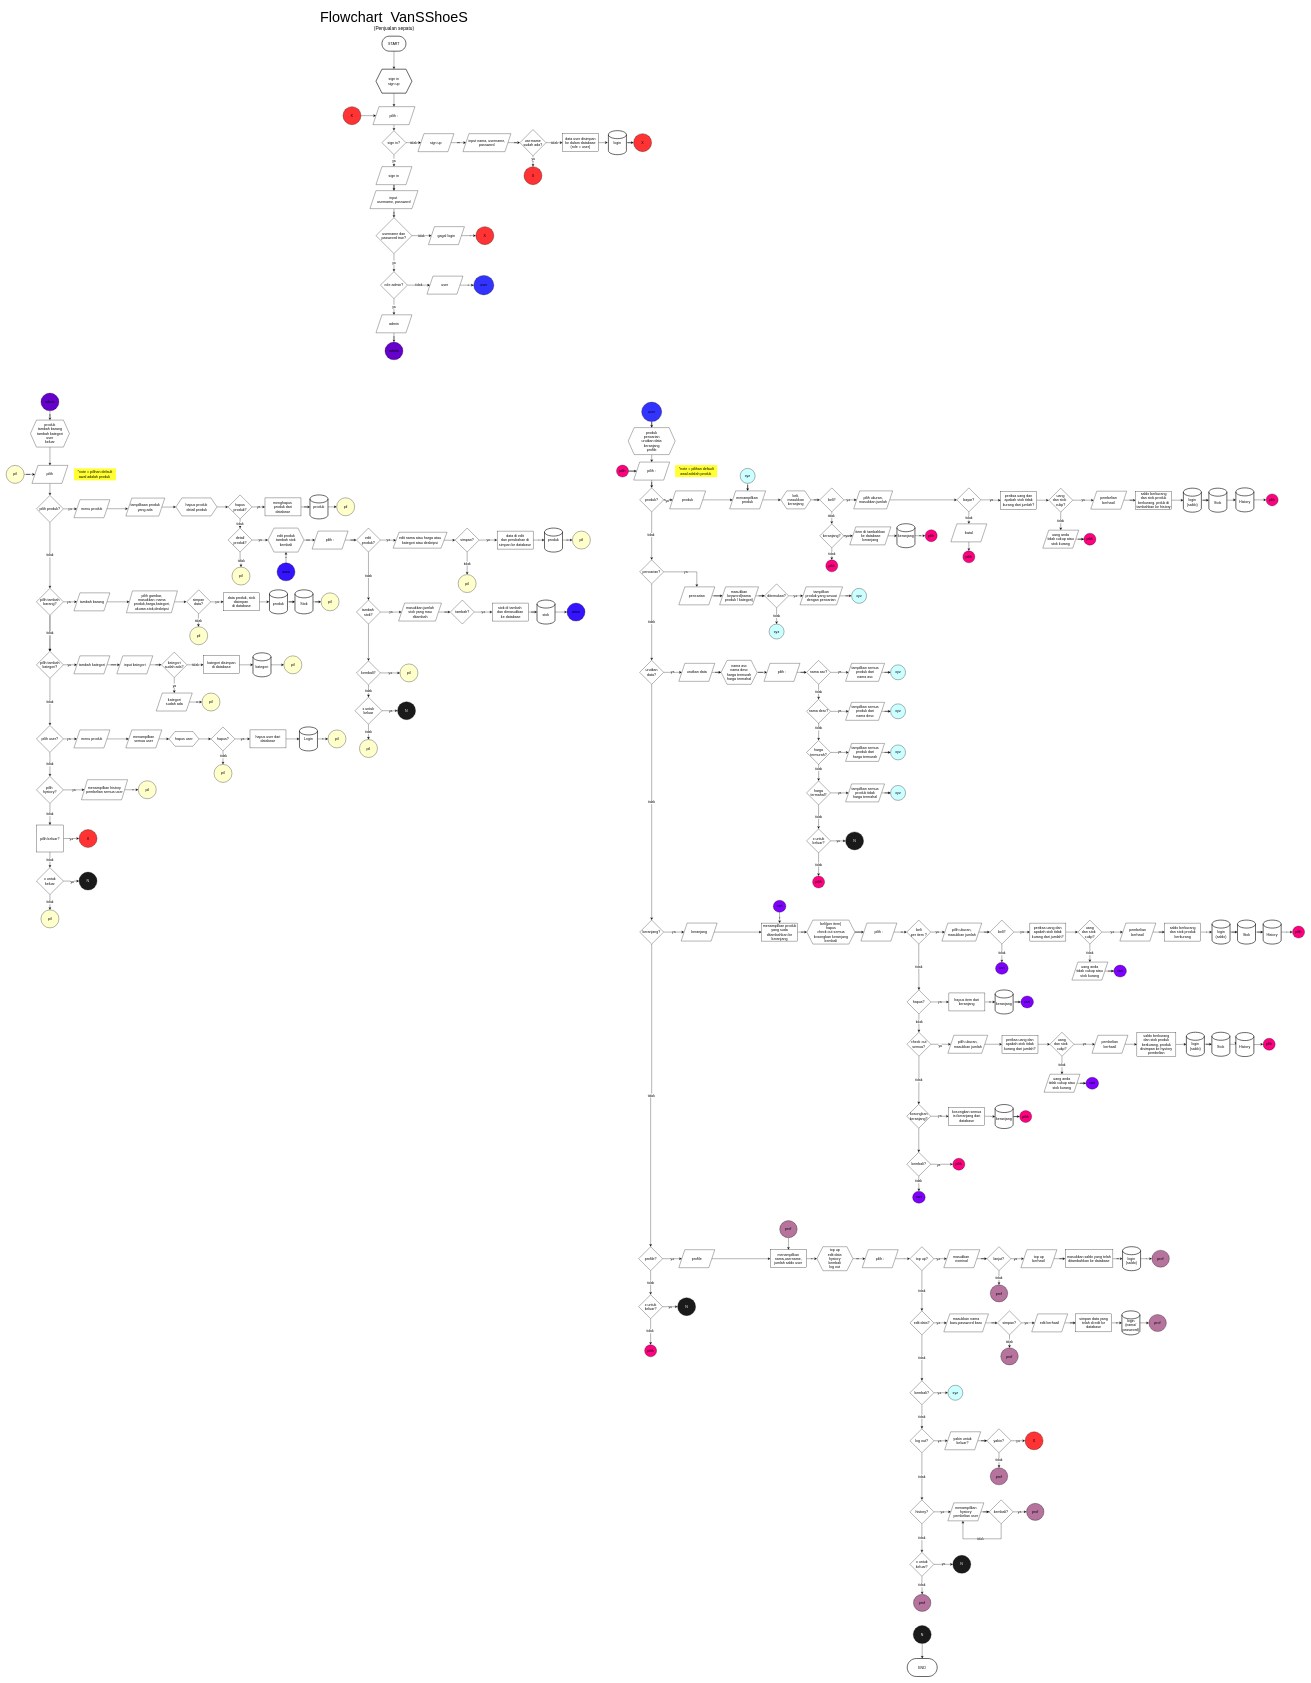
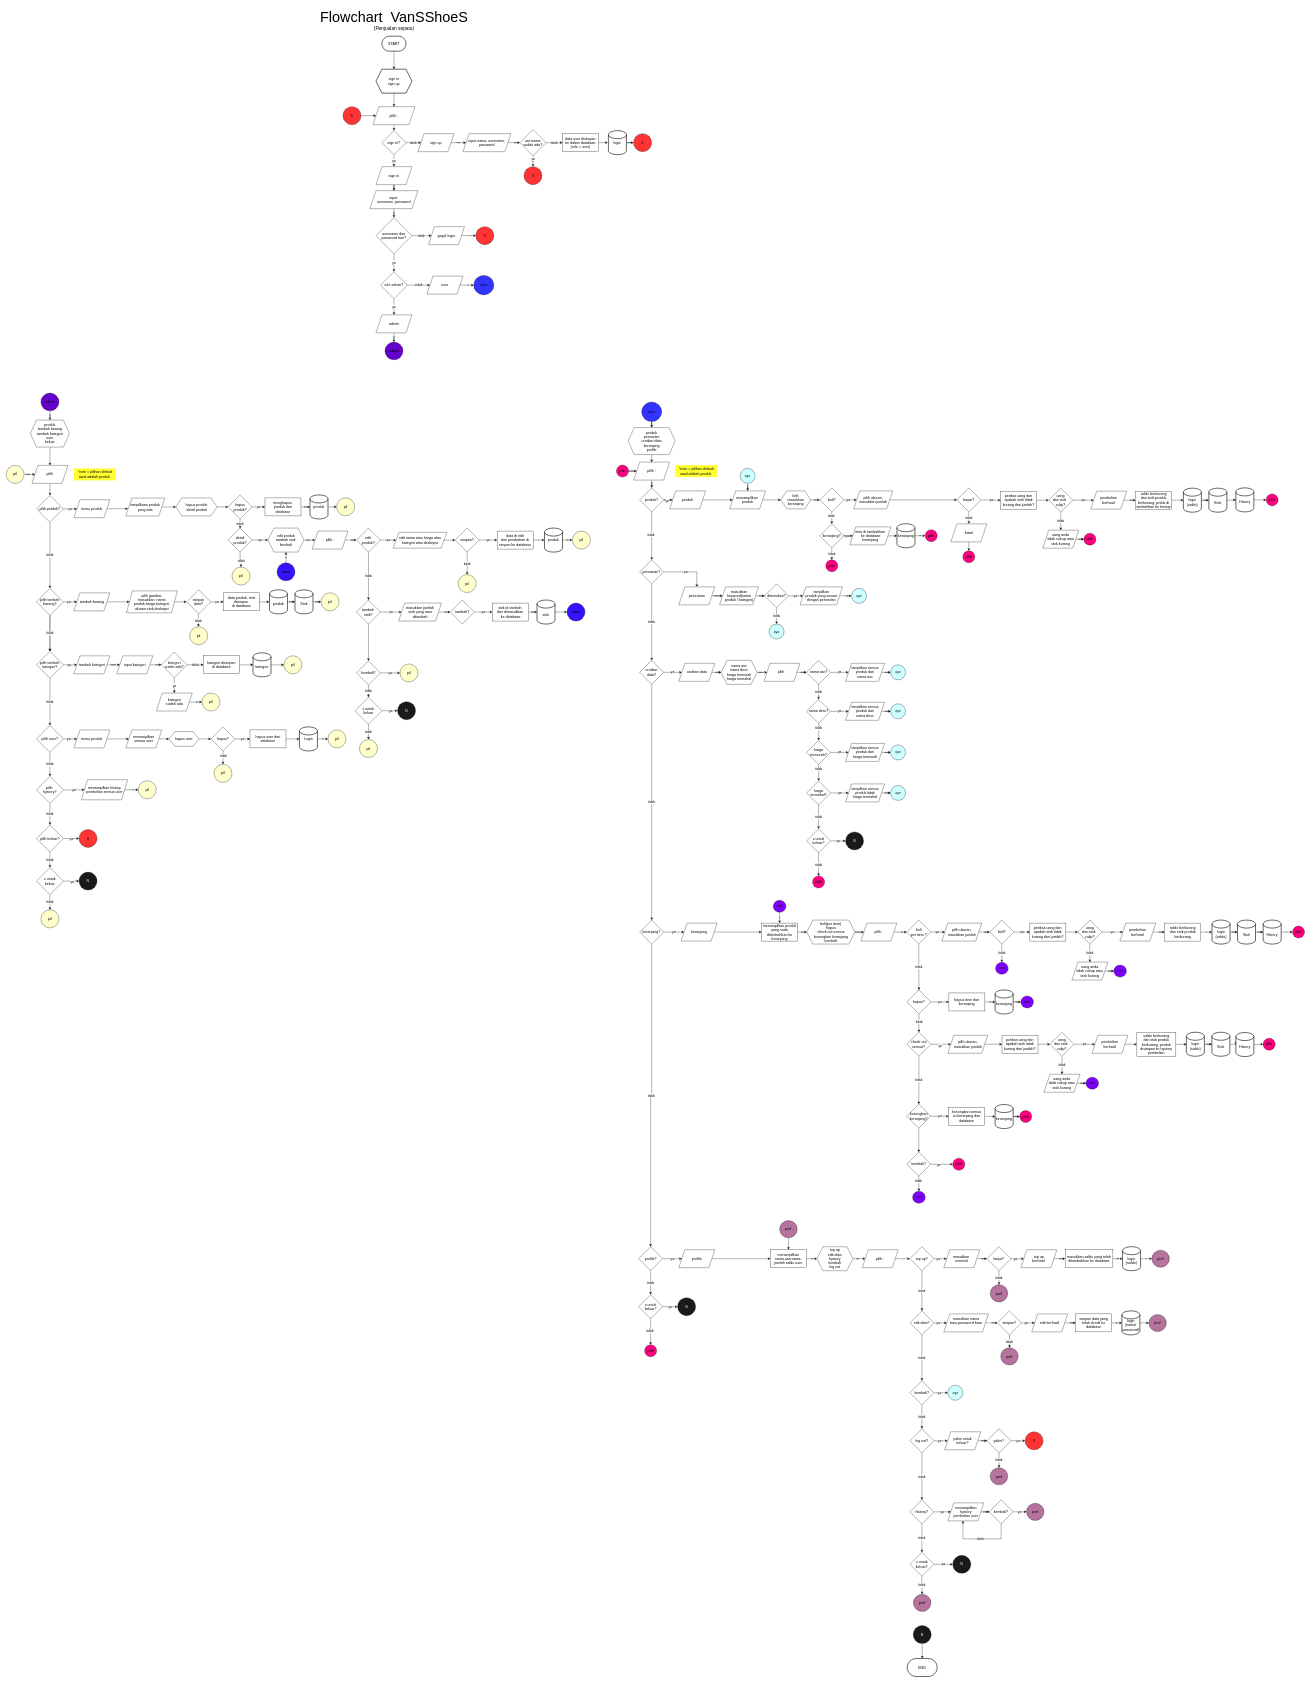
(50, 839) -> (50, 839)
